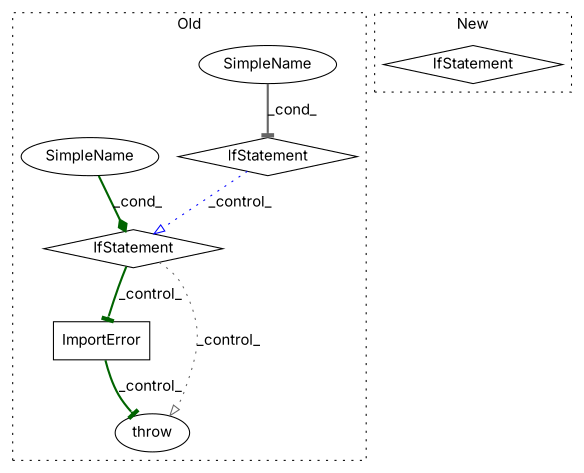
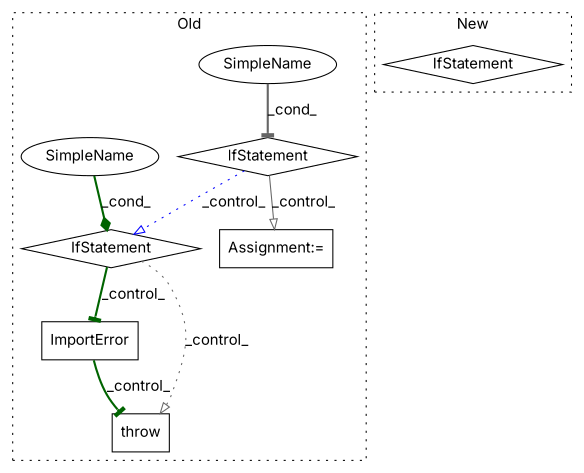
none -> (276, 249)
(152, 433) -> (141, 433)
